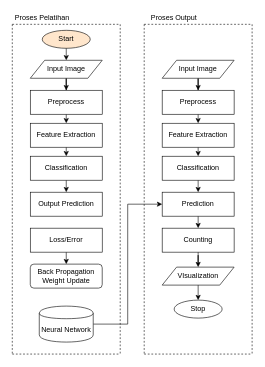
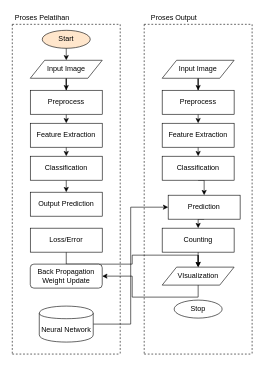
(198, 204) -> (204, 207)
(66, 258) -> (132, 262)
(198, 294) -> (198, 297)
